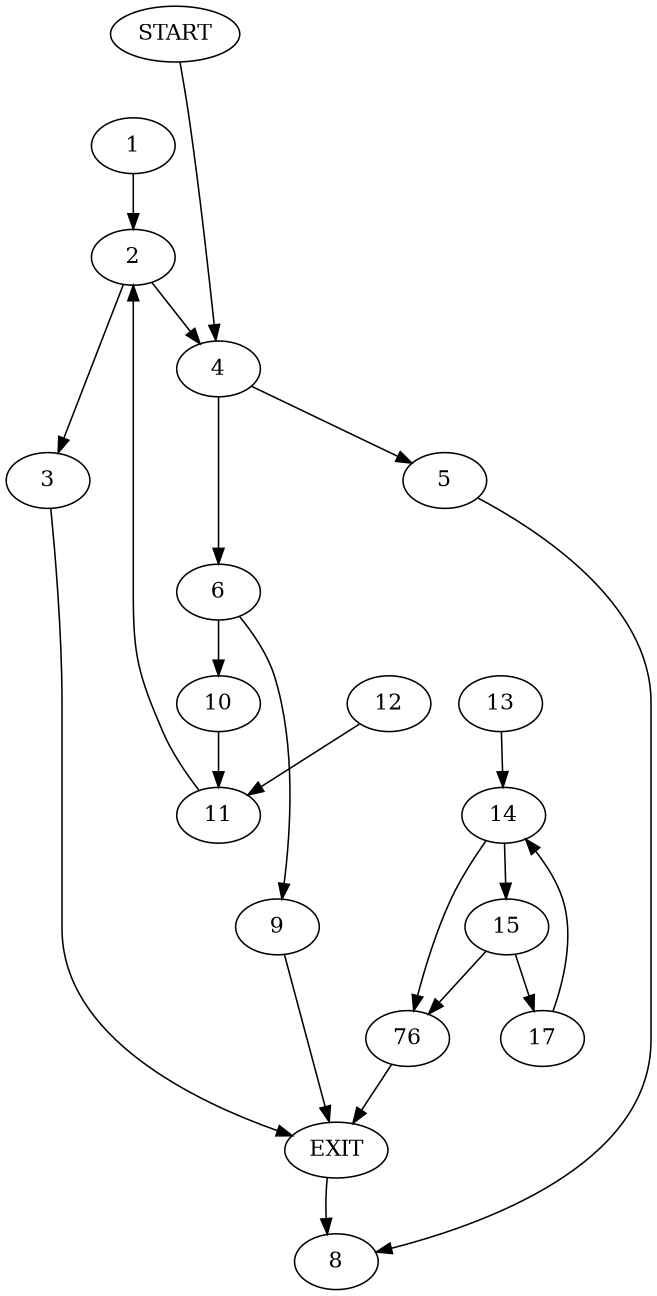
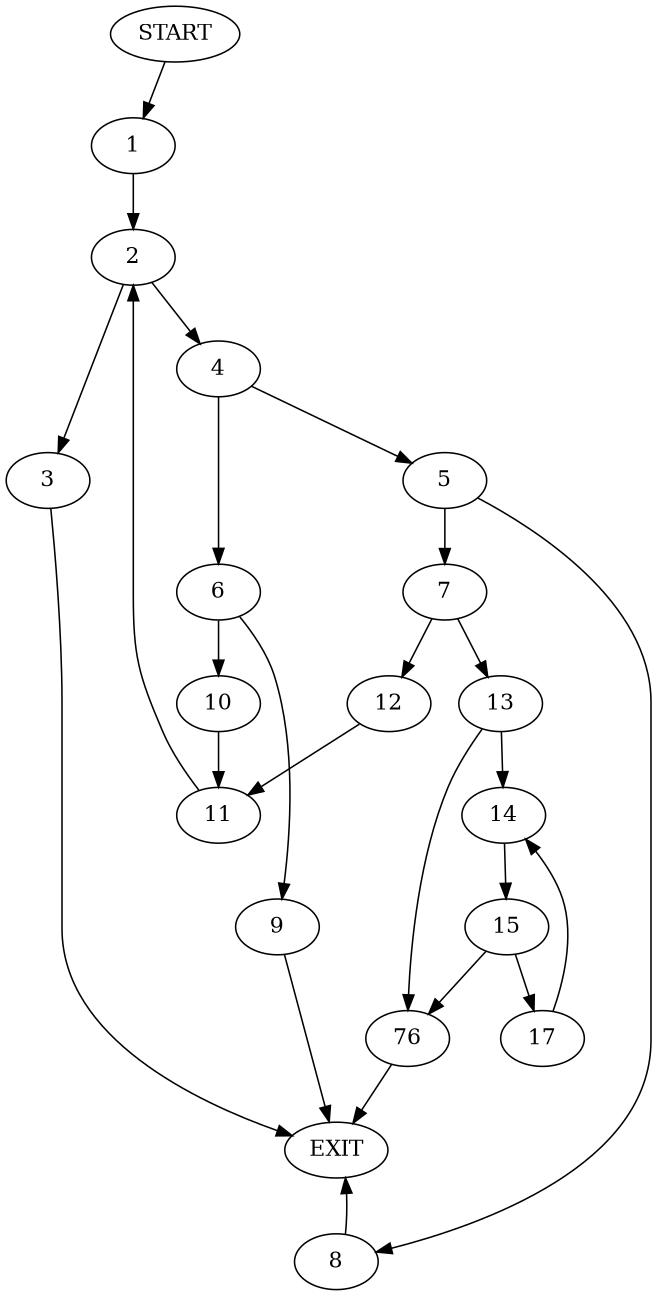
(199, 193) -> (157, 83)
none -> (445, 592)
(444, 915) -> (427, 856)
(326, 1198) -> (347, 1214)
